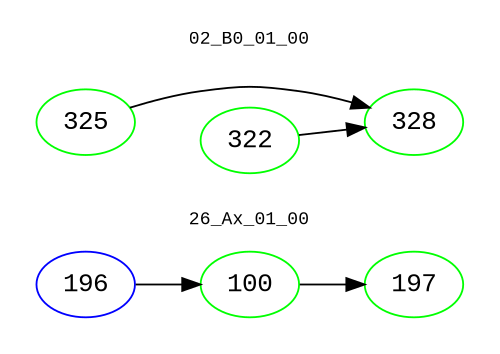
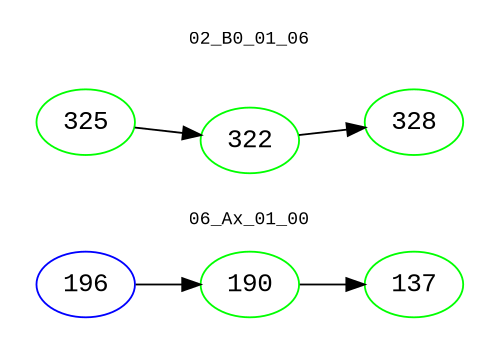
(250, 39) -> (250, 39)
(241, 87) -> (159, 130)
(250, 220) -> (250, 220)
(250, 284) -> (250, 284)
(414, 284) -> (414, 284)
